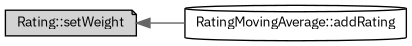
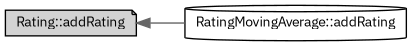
(71, 23) -> (71, 23)
